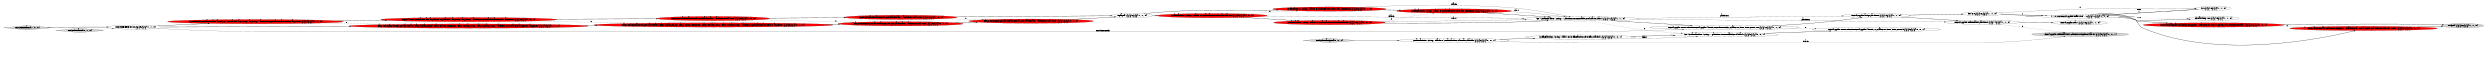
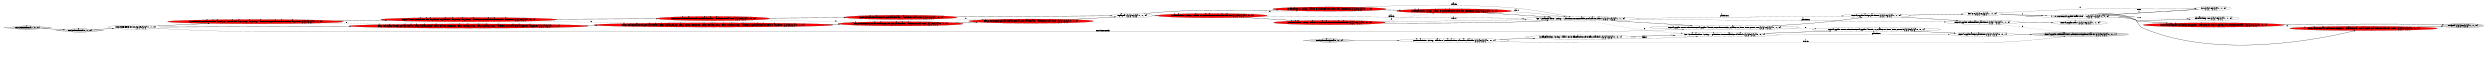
(77, 27) -> (53, 29)
(103, 29) -> (103, 29)
none -> (1982, 34)
